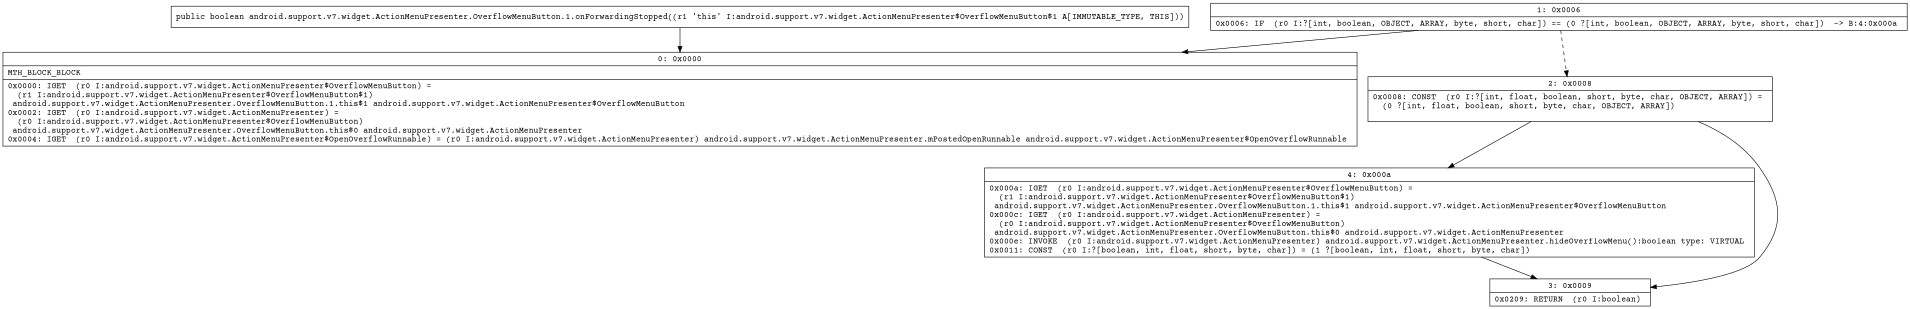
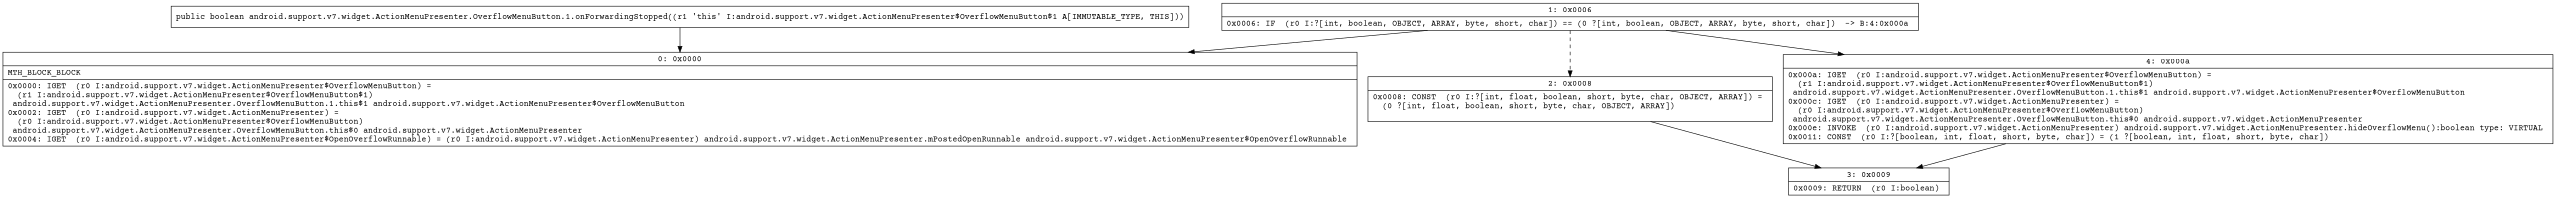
(1492, 143) -> (1752, 42)
(1570, 299) -> (1869, 188)
